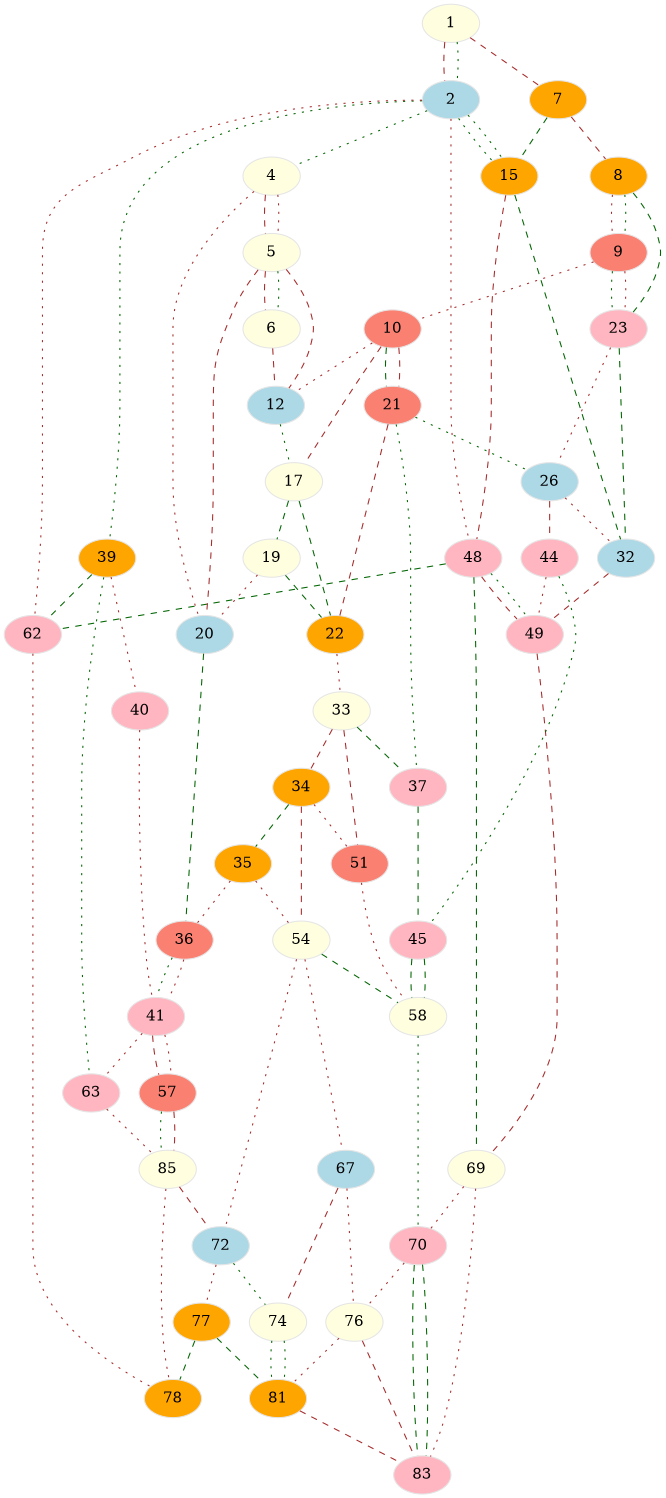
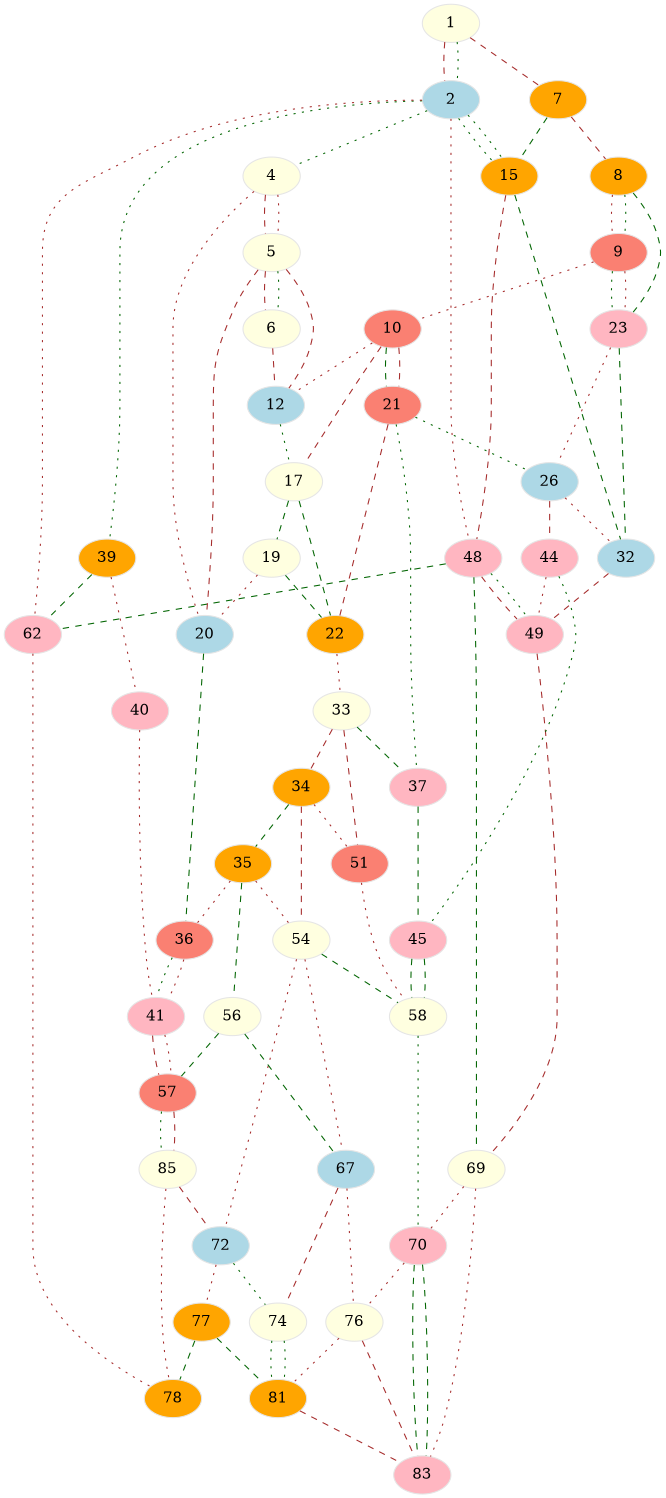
none -> (232, 1017)
(91, 1093) -> none
